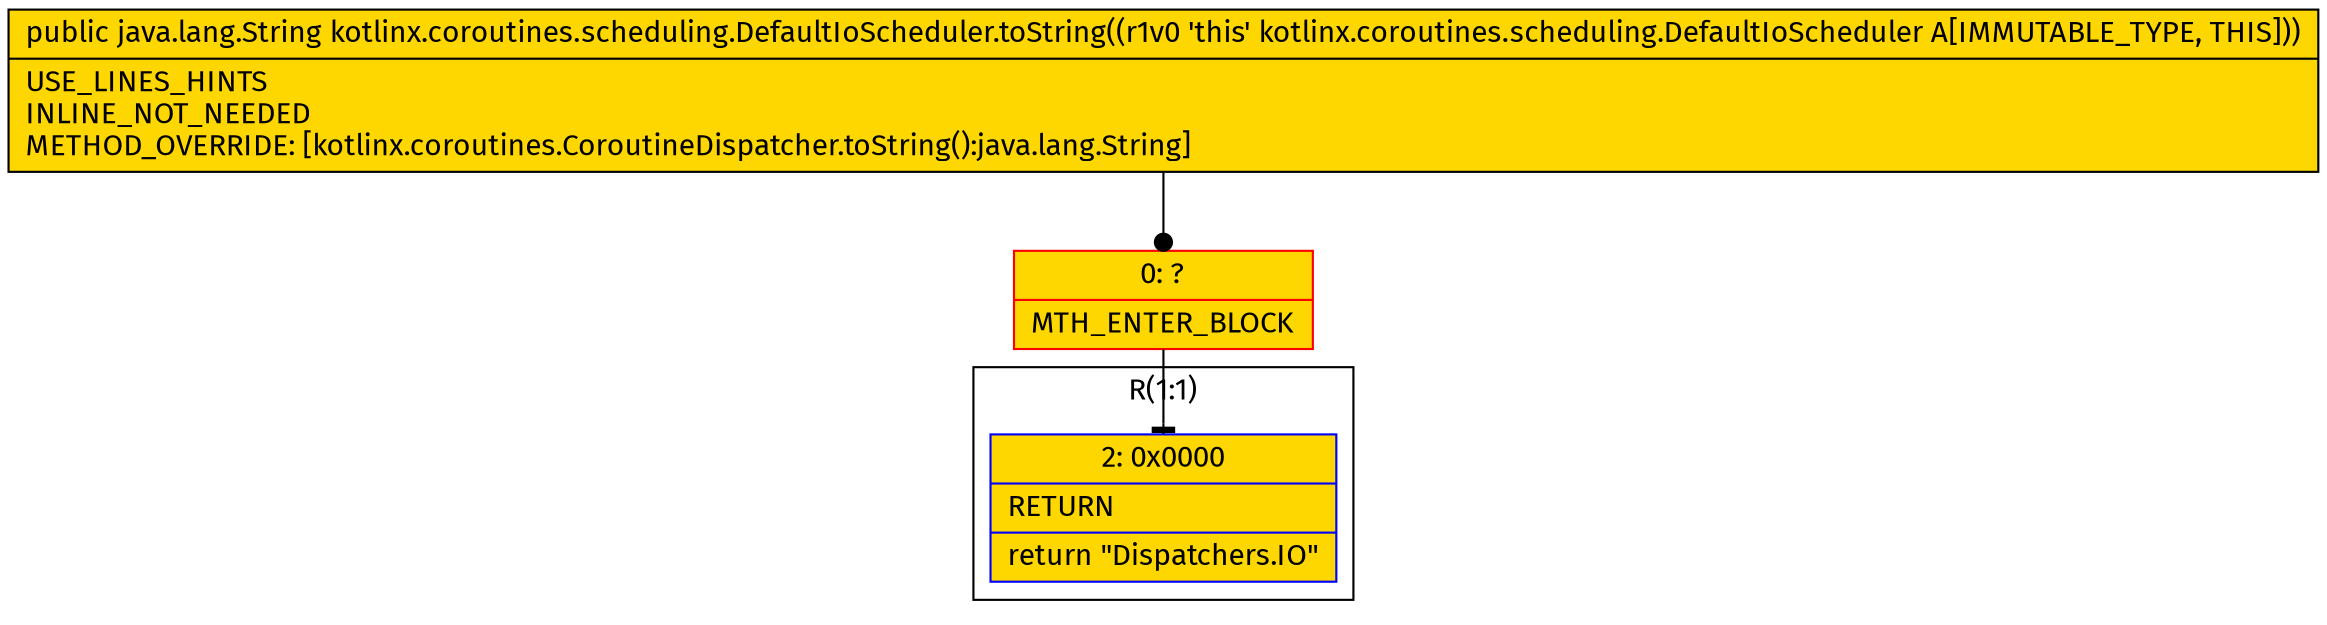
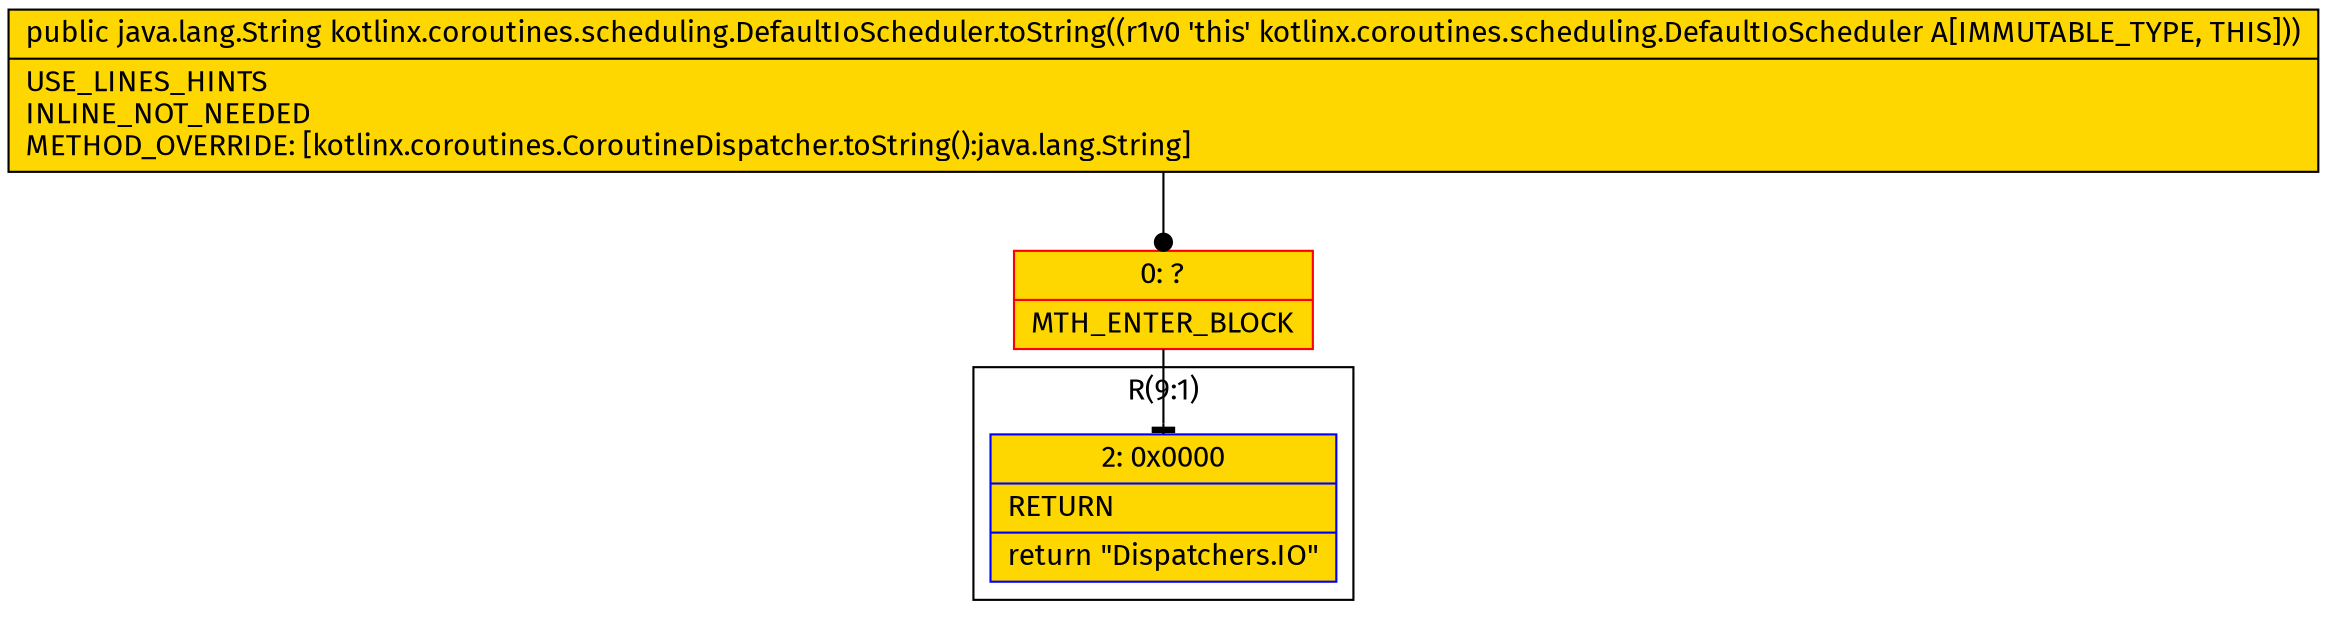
(1163, 392) -> (1163, 392)
